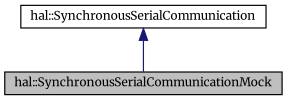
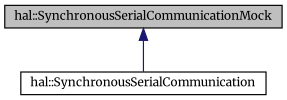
(143, 56) -> (143, 56)
